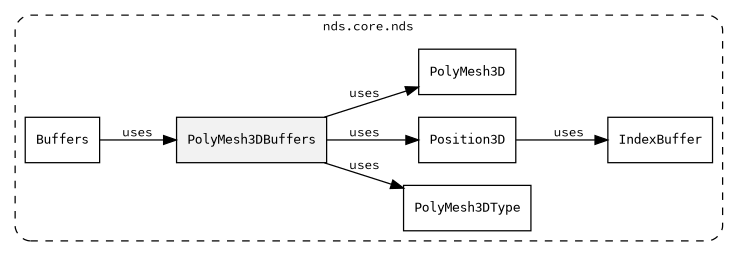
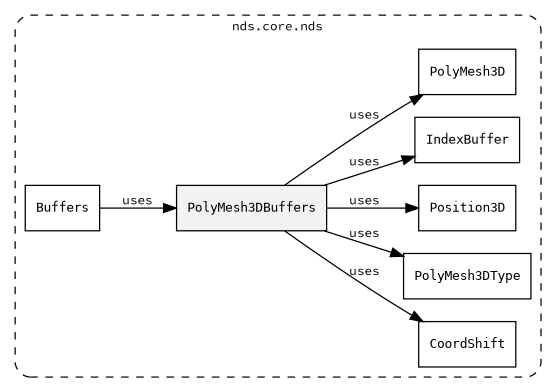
(555, 140) -> (364, 173)
none -> (467, 344)
